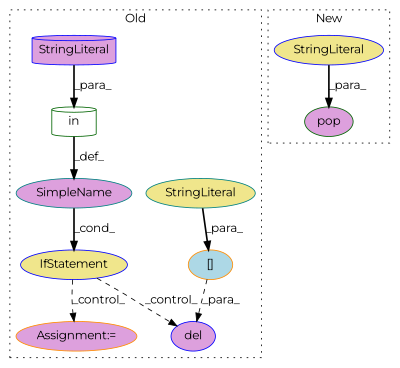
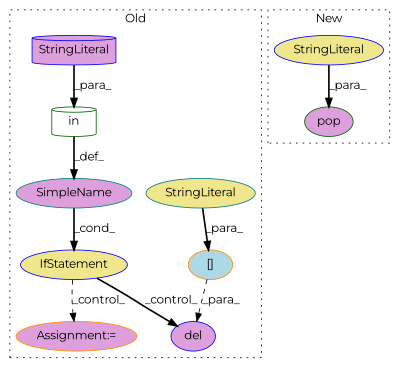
(134, 300) -> (134, 300)
